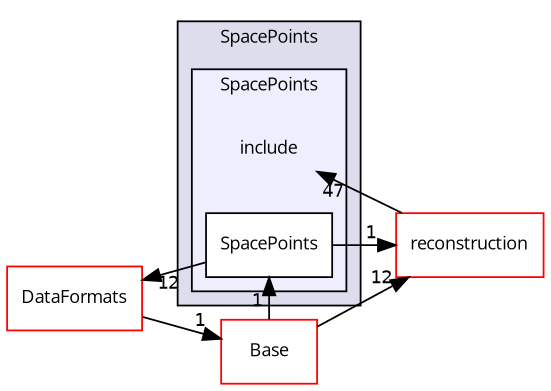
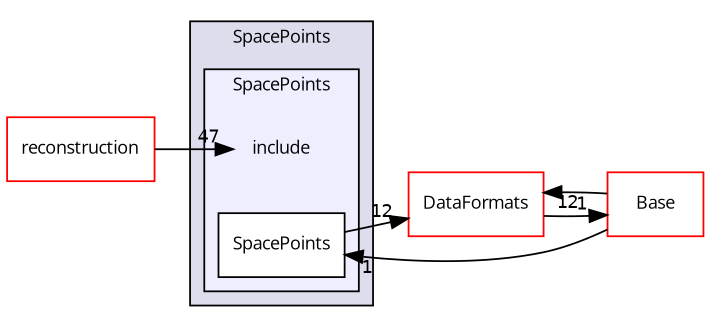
(355, 245) -> none
(372, 297) -> (585, 193)
